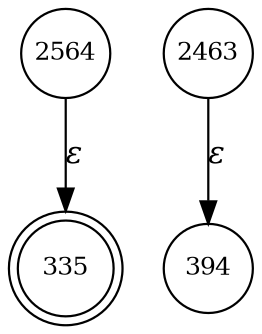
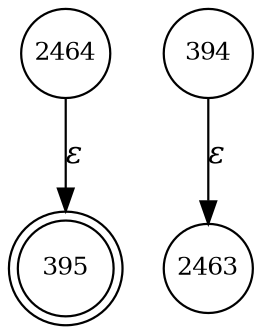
(66, 53) -> (66, 53)
(208, 150) -> (208, 150)
(66, 268) -> (66, 268)
